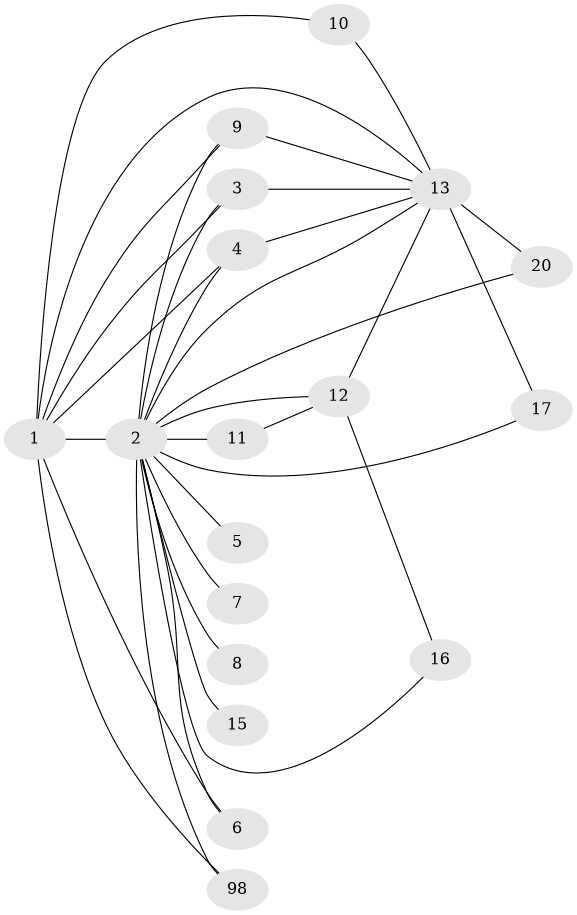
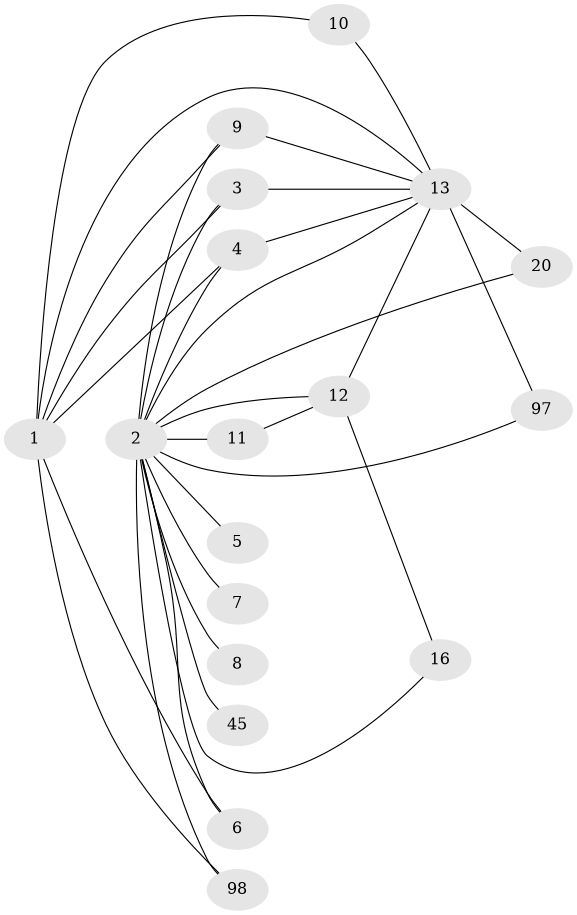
(542, 410) -> (542, 410)
(86, 439) -> none
(238, 725) -> (238, 725)
